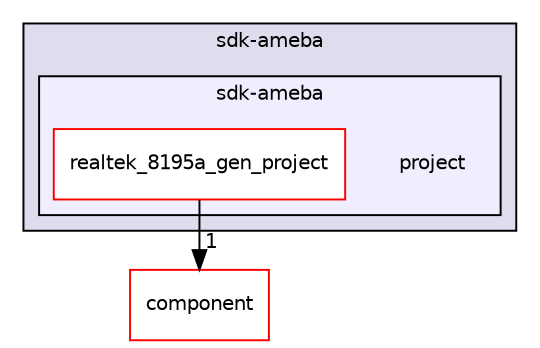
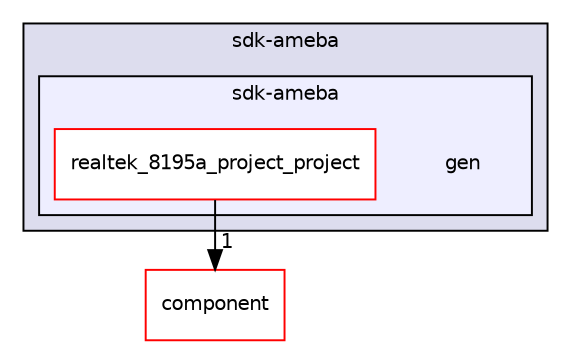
(199, 164) -> (215, 164)
(432, 164) -> (463, 164)
